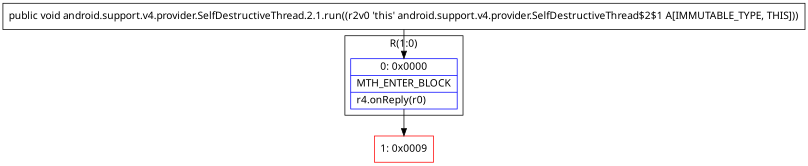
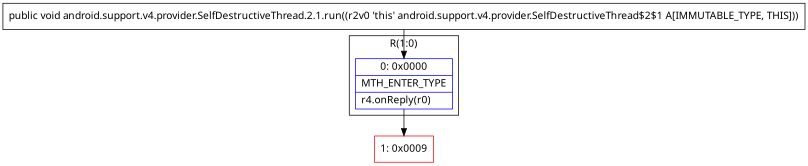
(404, 83) -> (404, 83)
